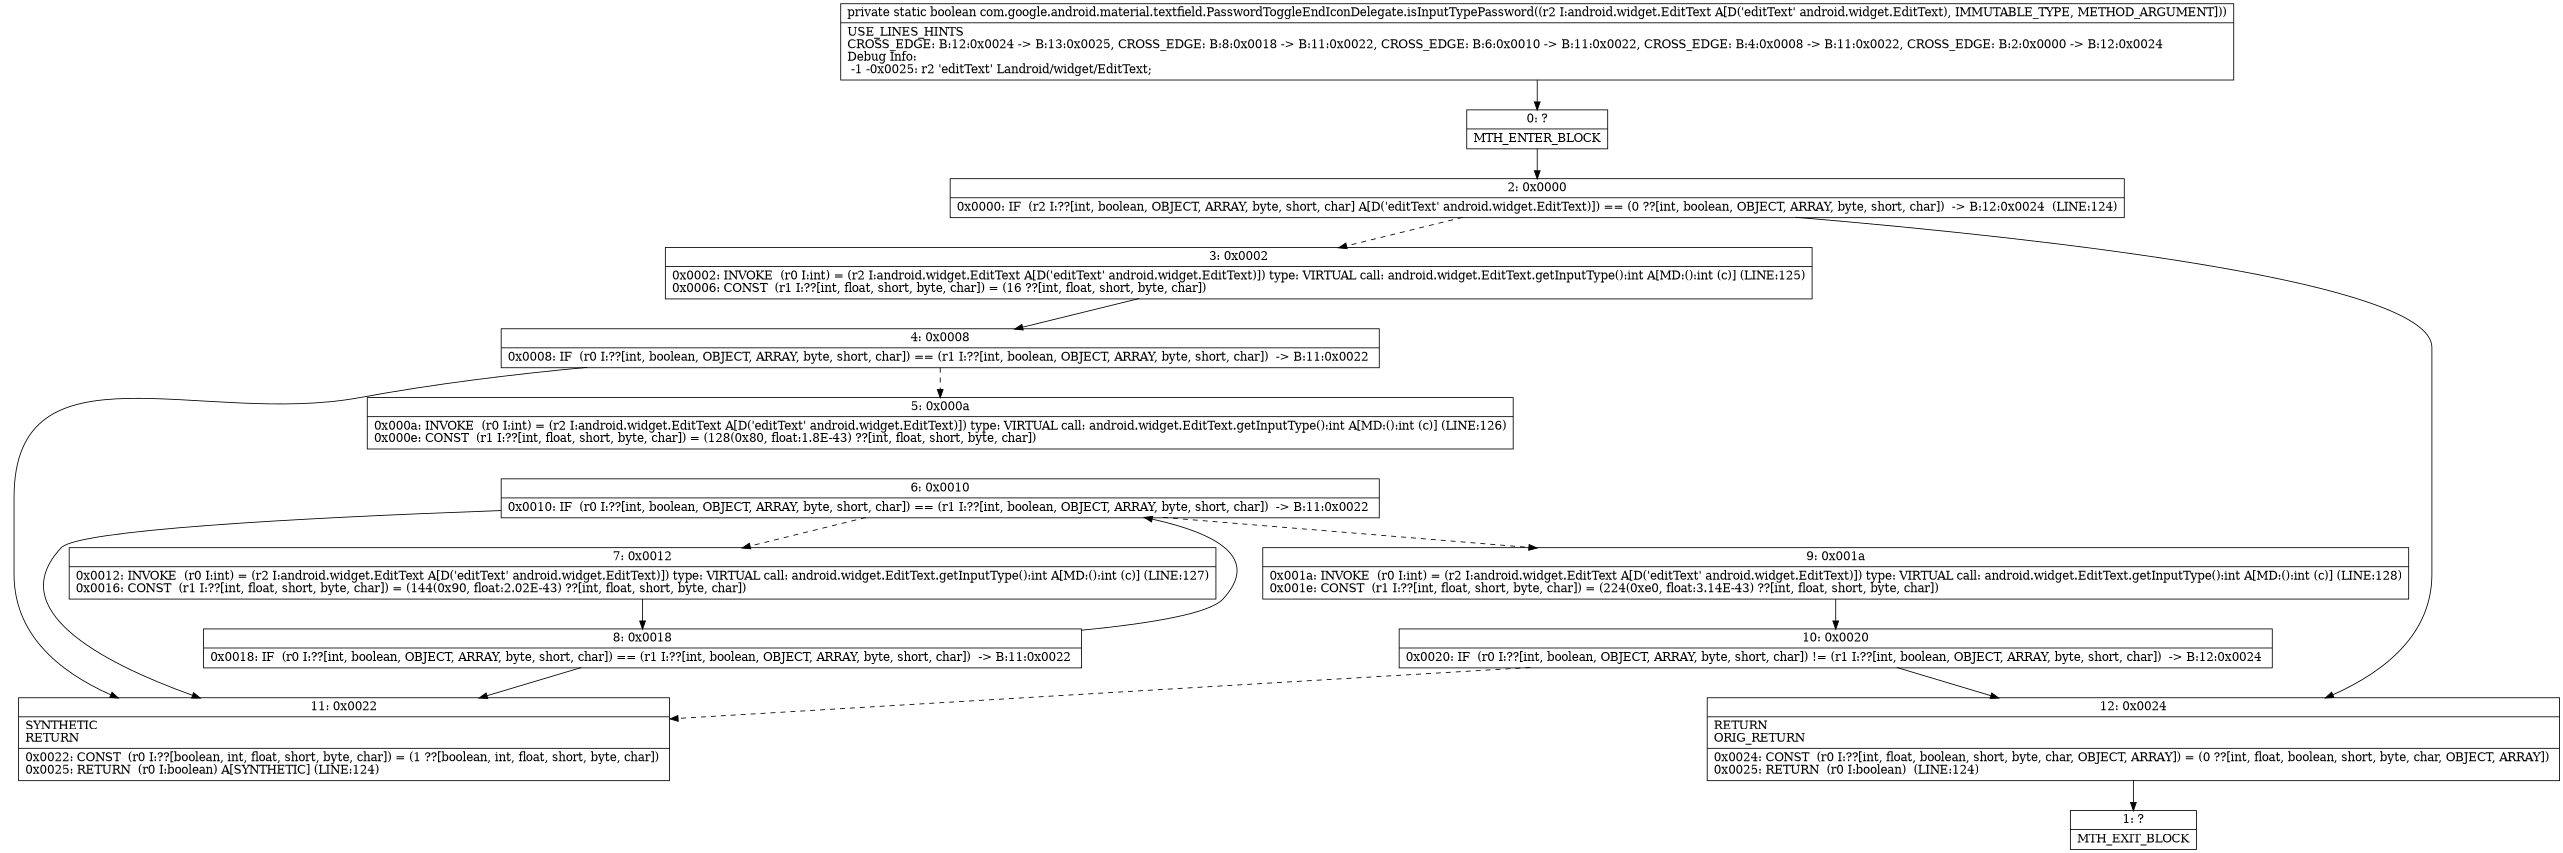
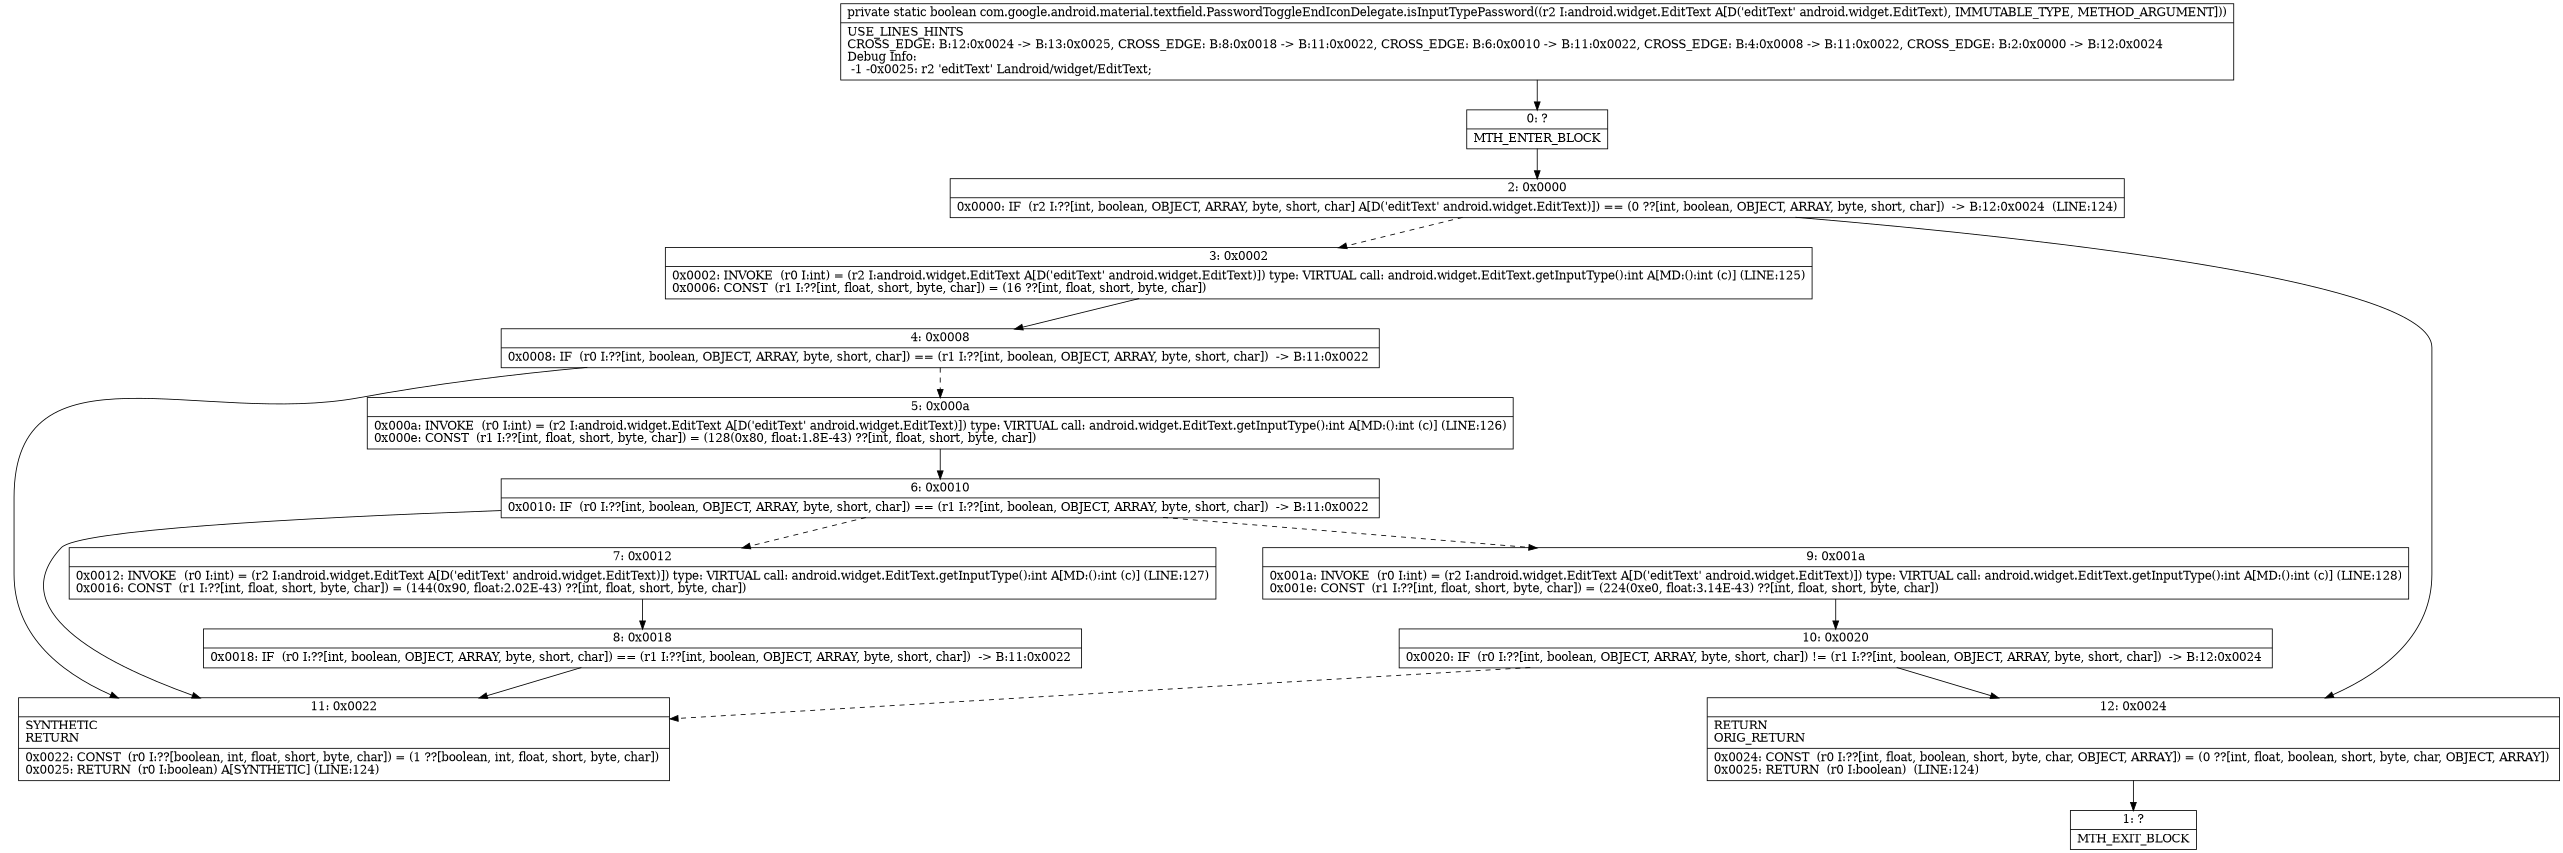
(1219, 602) -> (940, 460)
